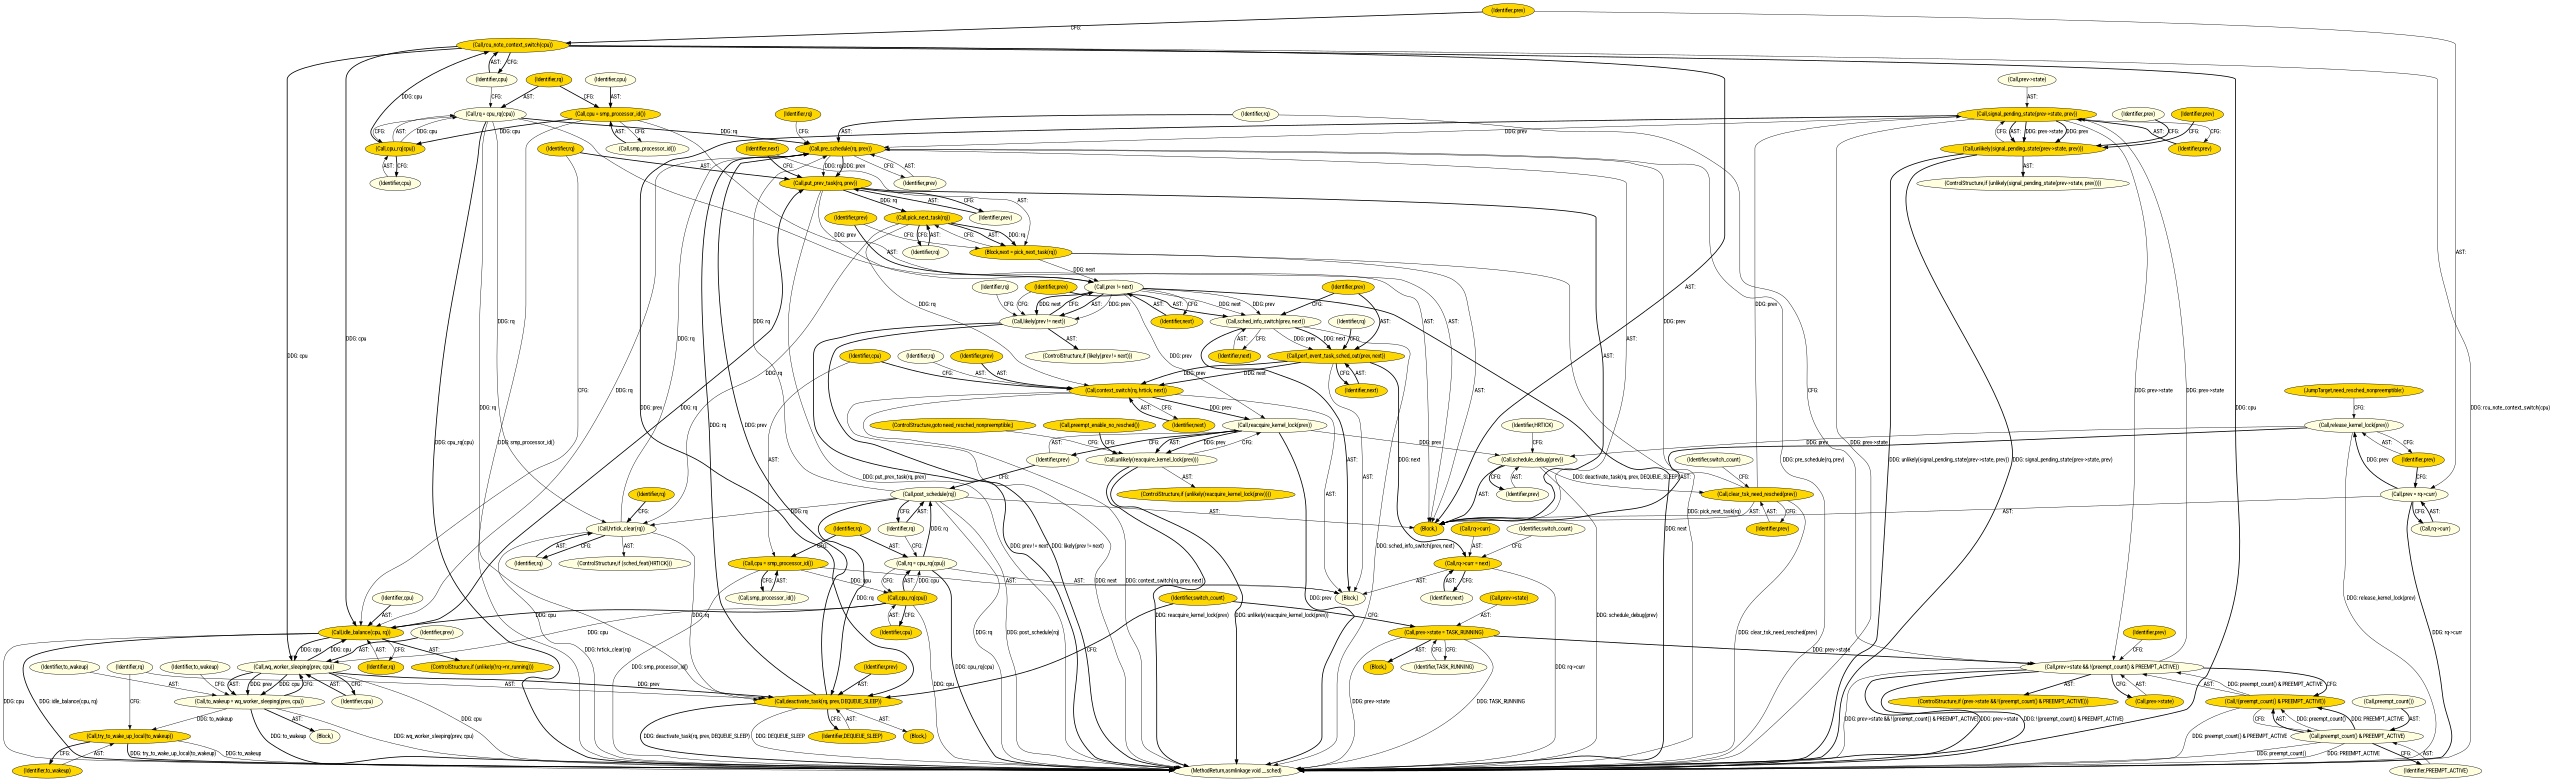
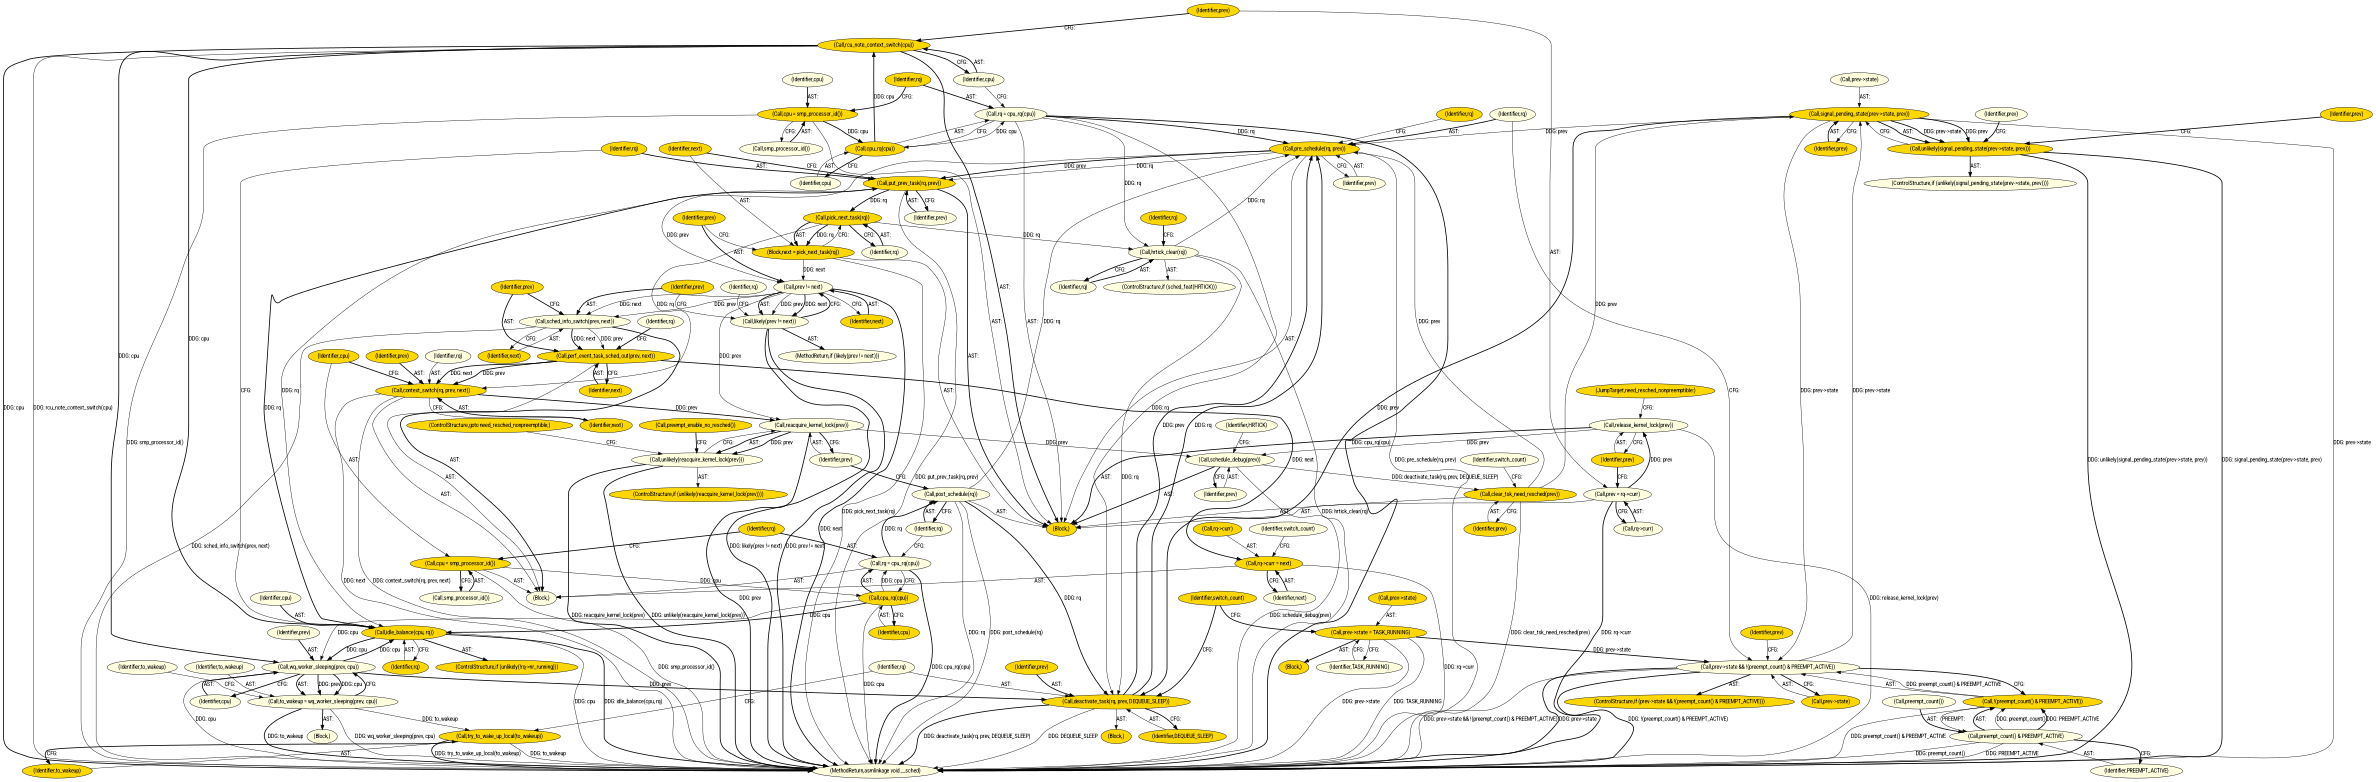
(1088, 356) -> (837, 356)
(1126, 391) -> (431, 391)
(781, 510) -> none
(2261, 719) -> (1954, 719)
